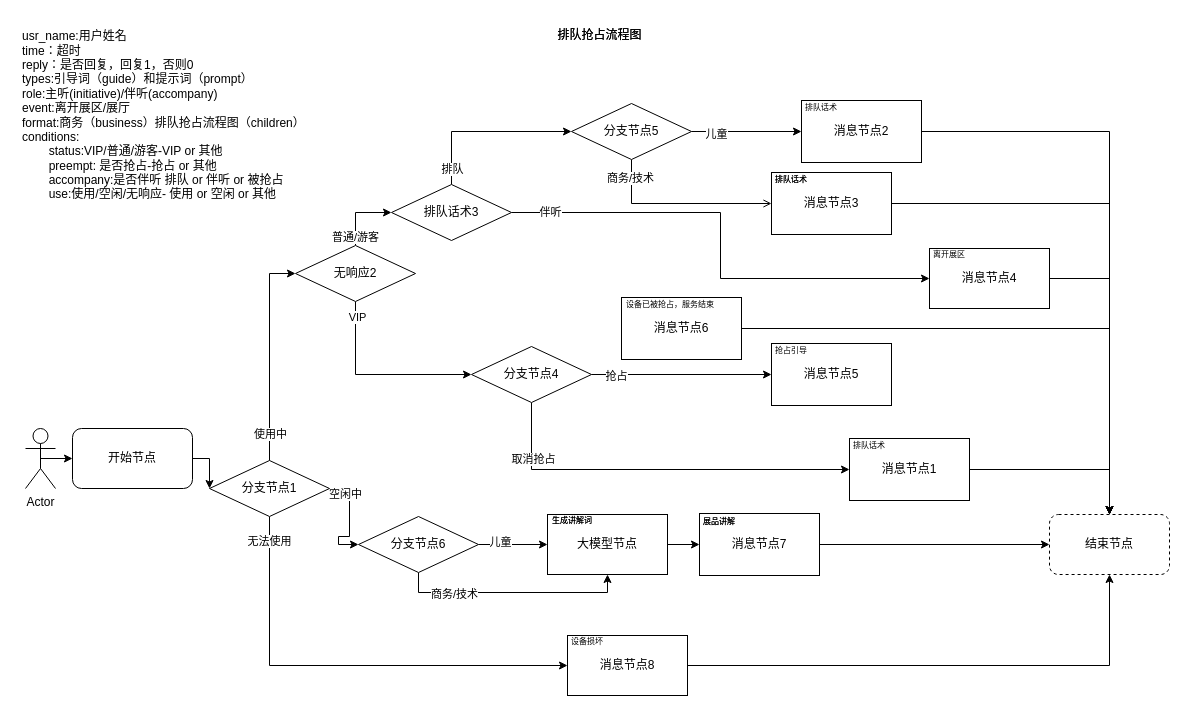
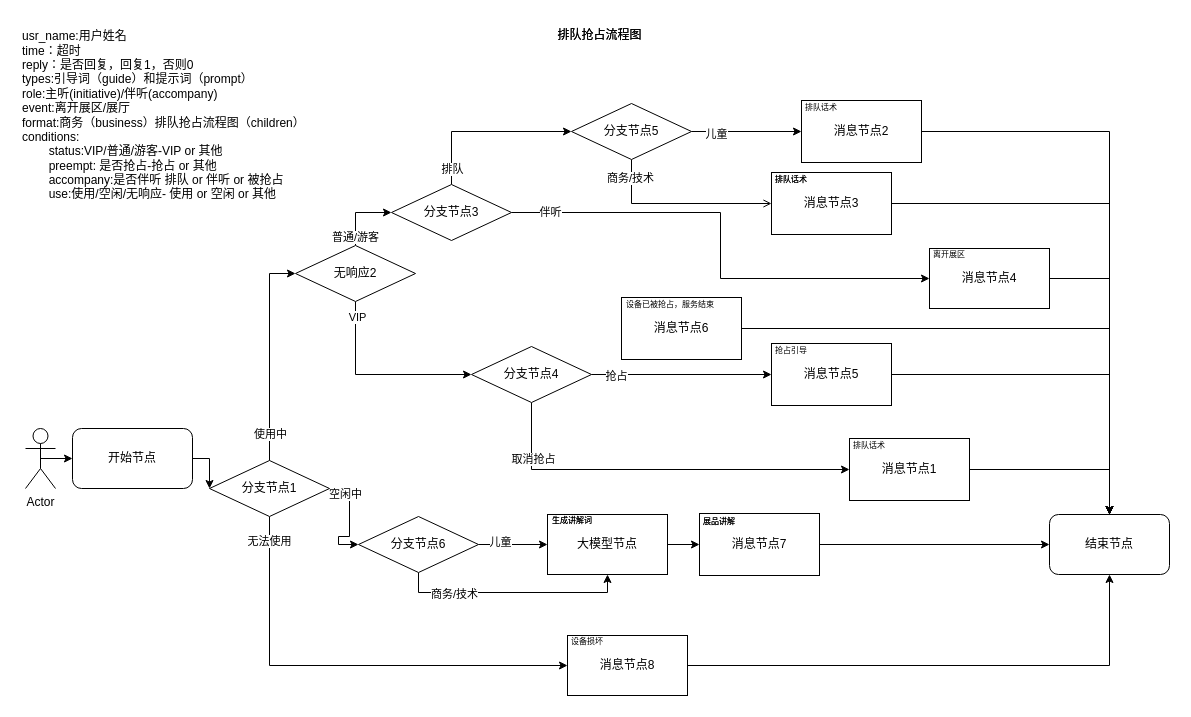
(452, 213) -> (452, 213)
none -> (999, 375)
(1110, 545) -> (1110, 545)
